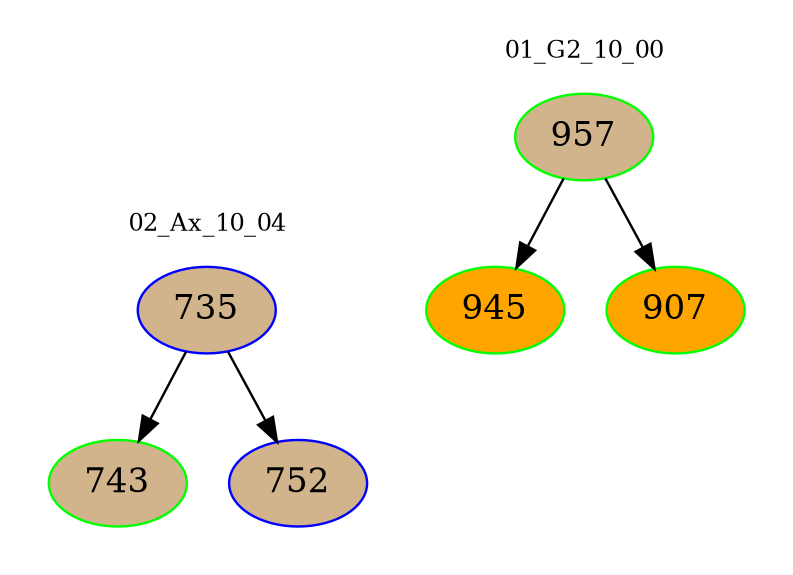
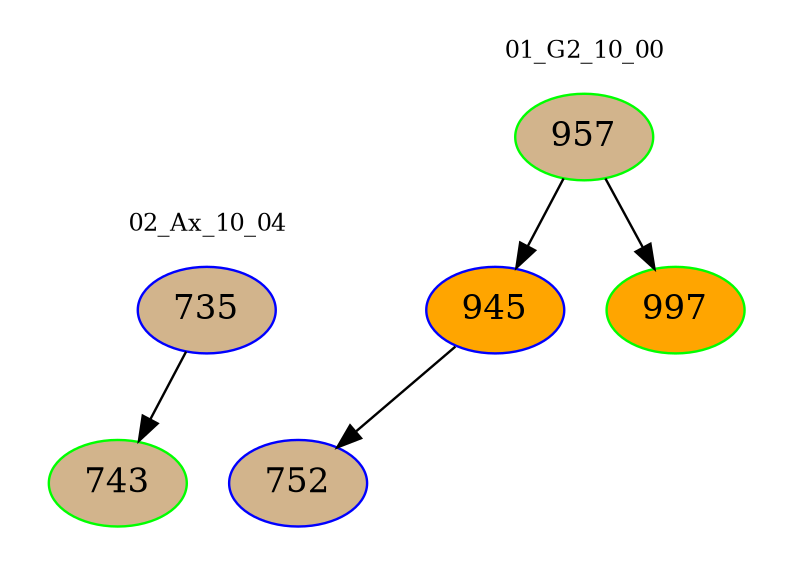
(495, 310) -> (495, 310)
(676, 310) -> (676, 310)
(247, 386) -> (406, 389)
